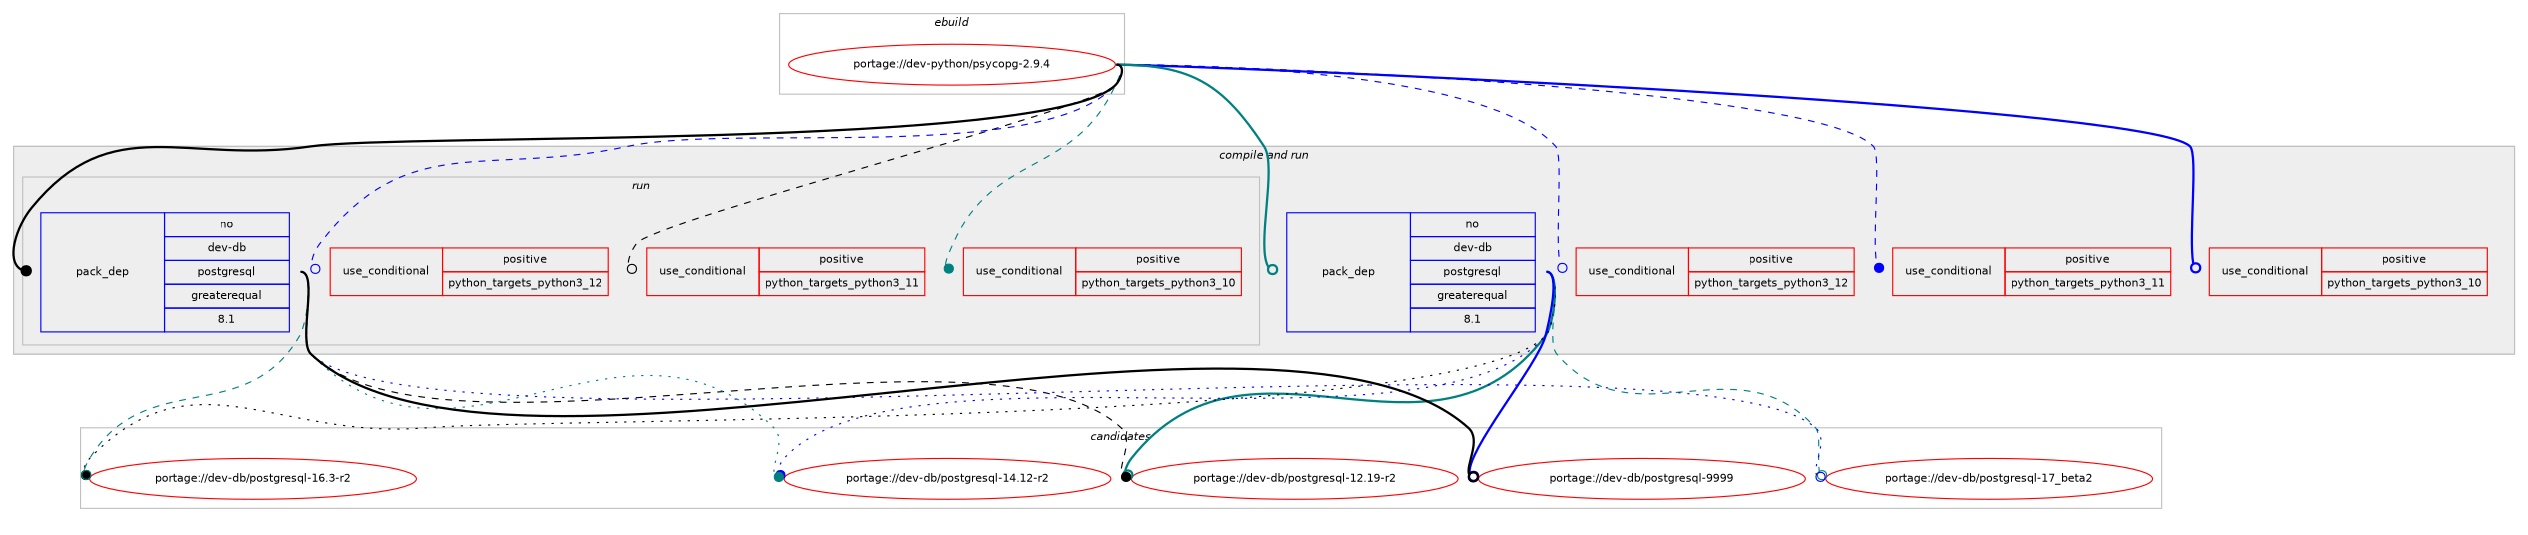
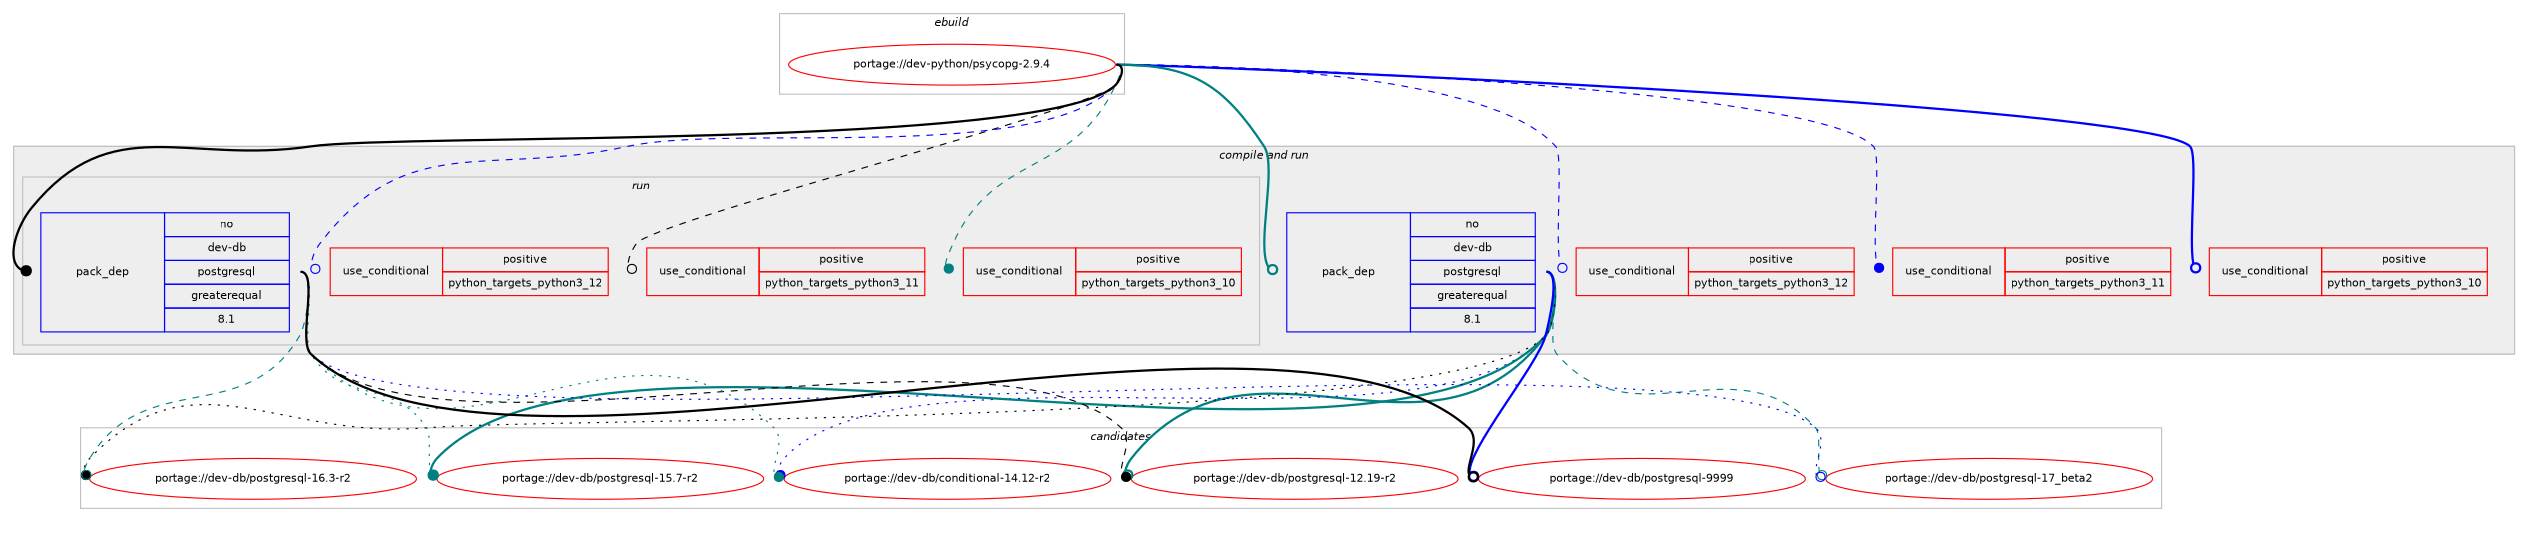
none -> (600, 479)
(947, 479) -> (947, 479)
